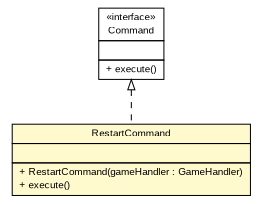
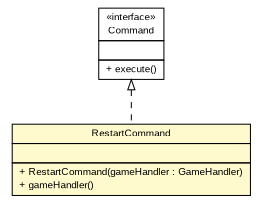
(45, 185) -> (57, 185)
